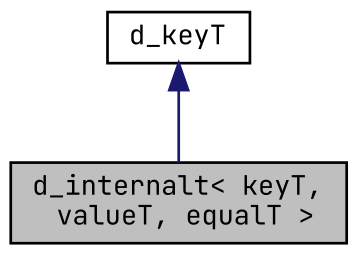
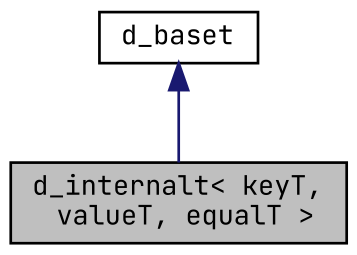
(179, 38) -> (179, 38)
